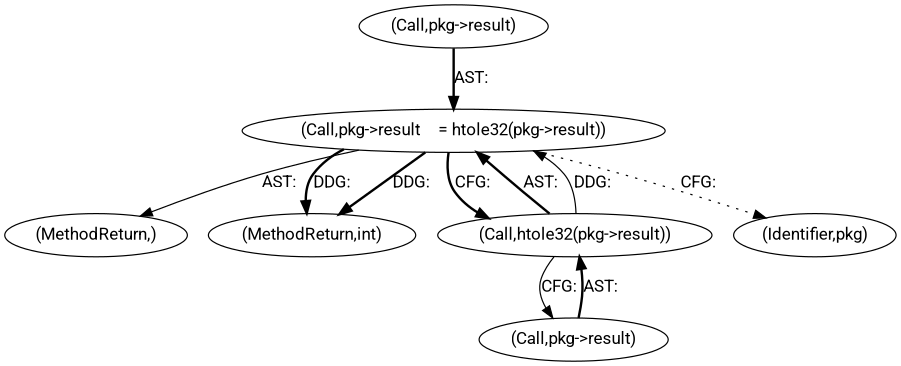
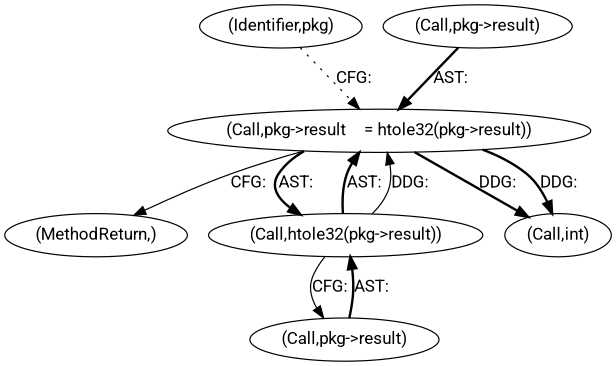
(644, 180) -> (326, 74)
(282, 183) -> (251, 183)
(475, 183) -> (299, 183)
(312, 235) -> (558, 235)
